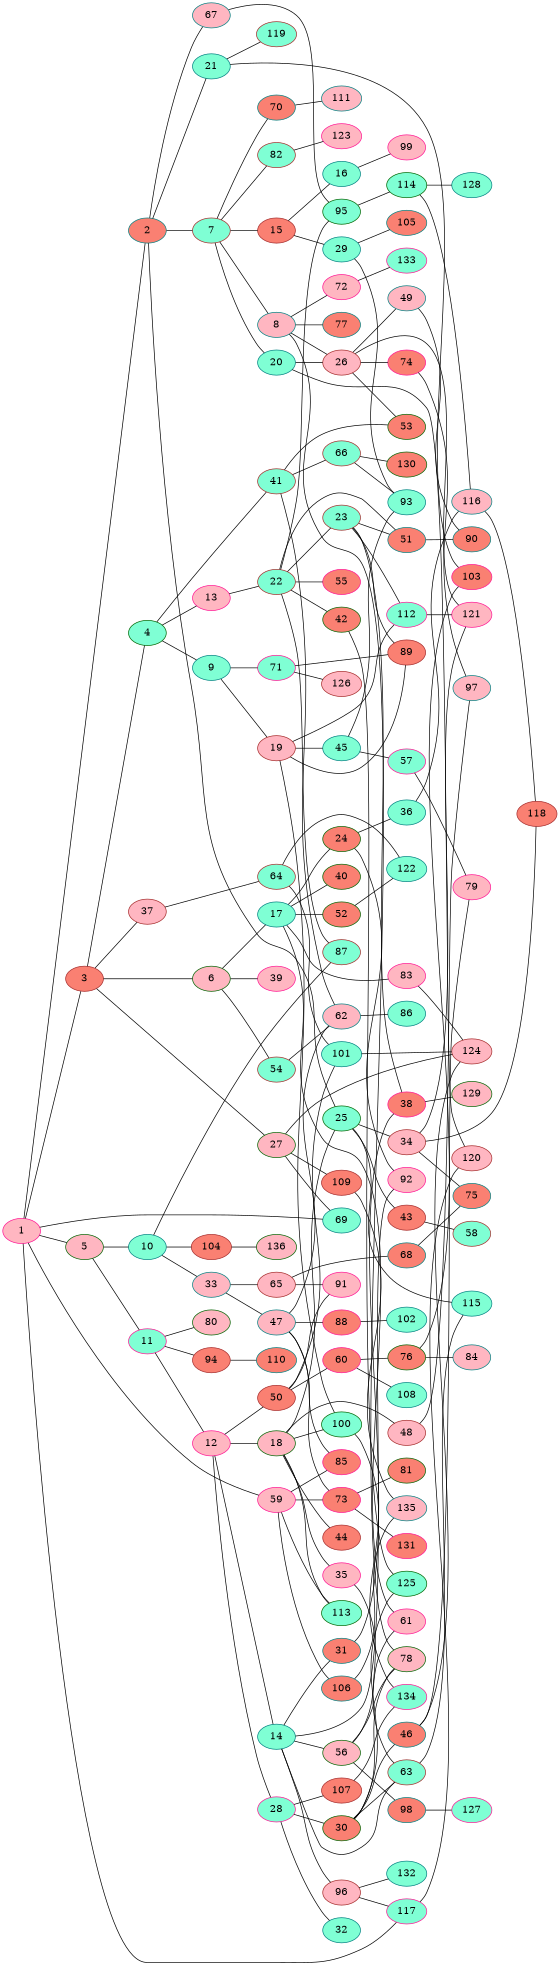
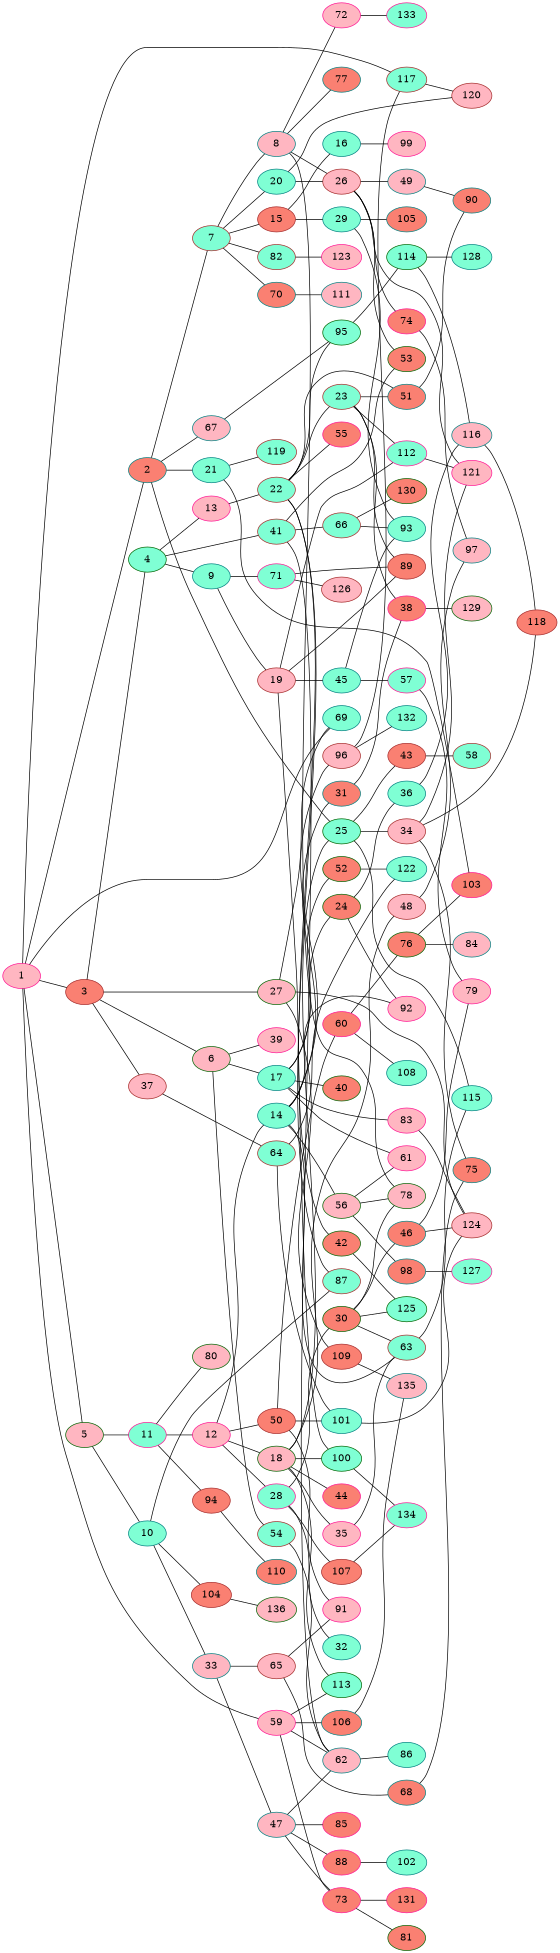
(309, 1481) -> (309, 1742)
(342, 1538) -> (342, 1496)
(407, 1911) -> (407, 80)
